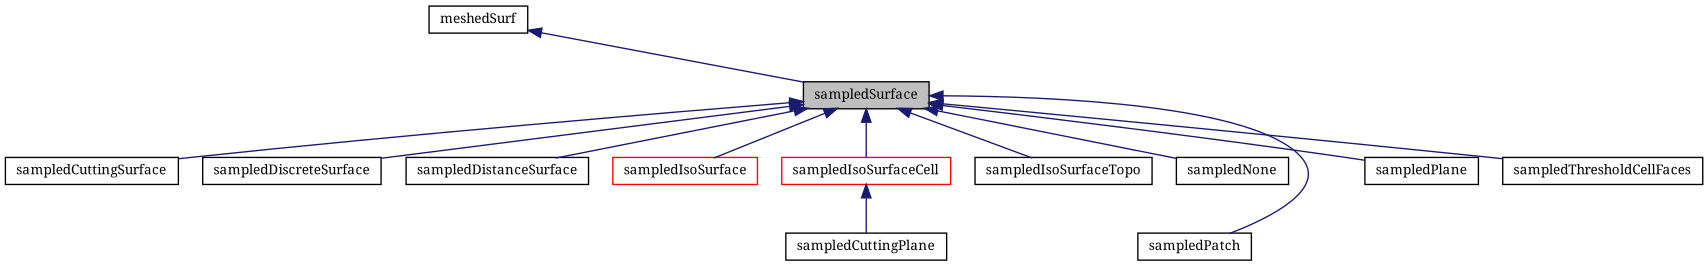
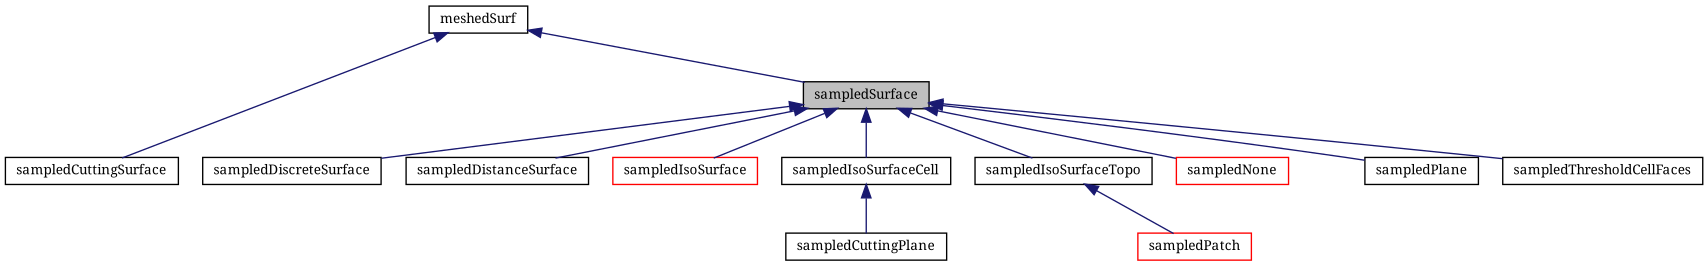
(1188, 114) -> (1135, 212)
(484, 129) -> (279, 98)
(866, 171) -> (866, 171)
(1232, 171) -> (1232, 171)
(1195, 247) -> (1195, 247)
